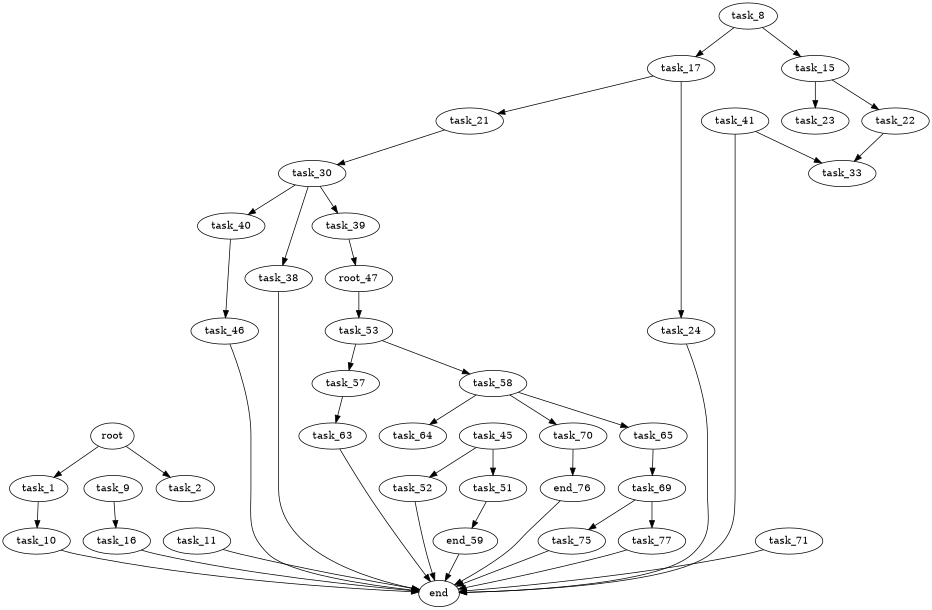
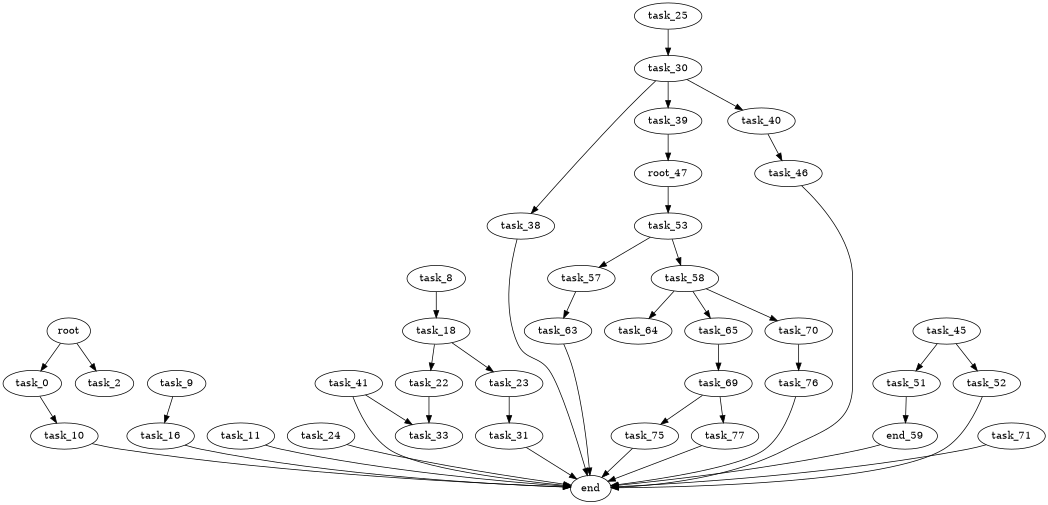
(681, 69) -> none
(815, 69) -> (436, 331)
(470, 121) -> (668, 16)
none -> (509, 436)
(39, 489) -> (32, 384)
(573, 489) -> (799, 384)
